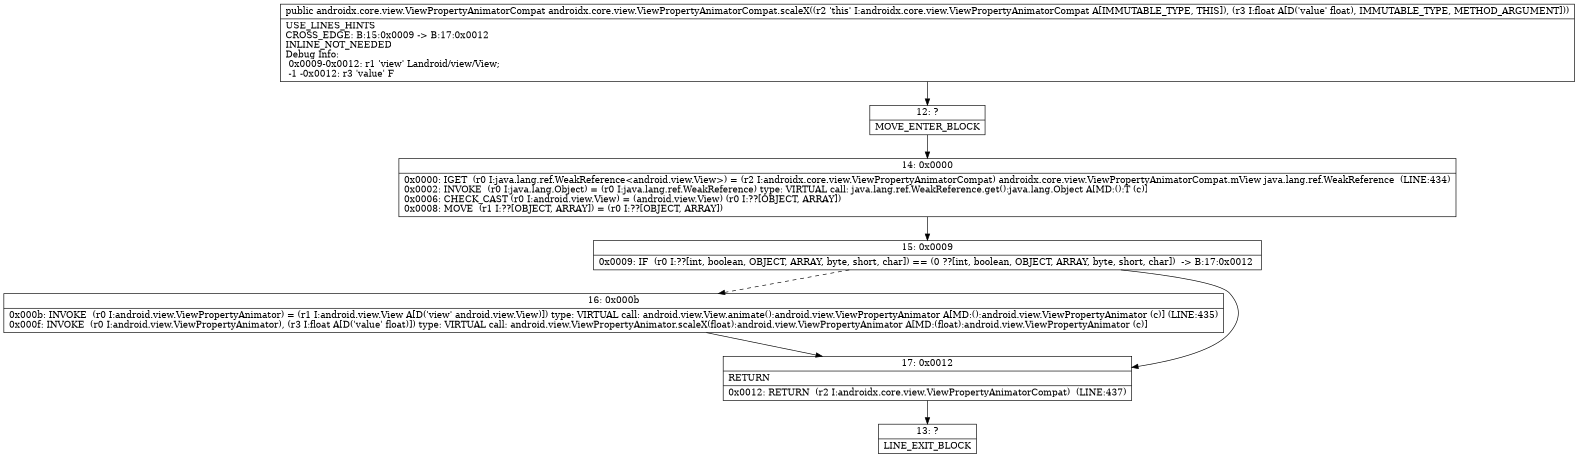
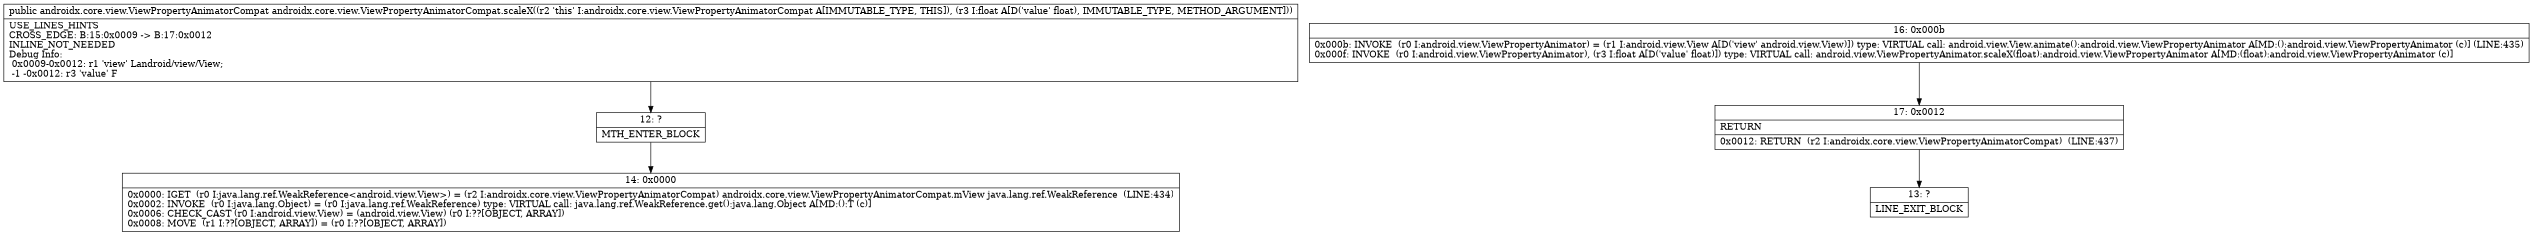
(927, 127) -> (651, 134)
(927, 255) -> none
